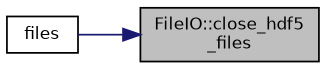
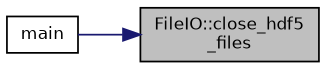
(42, 35) -> (42, 35)
